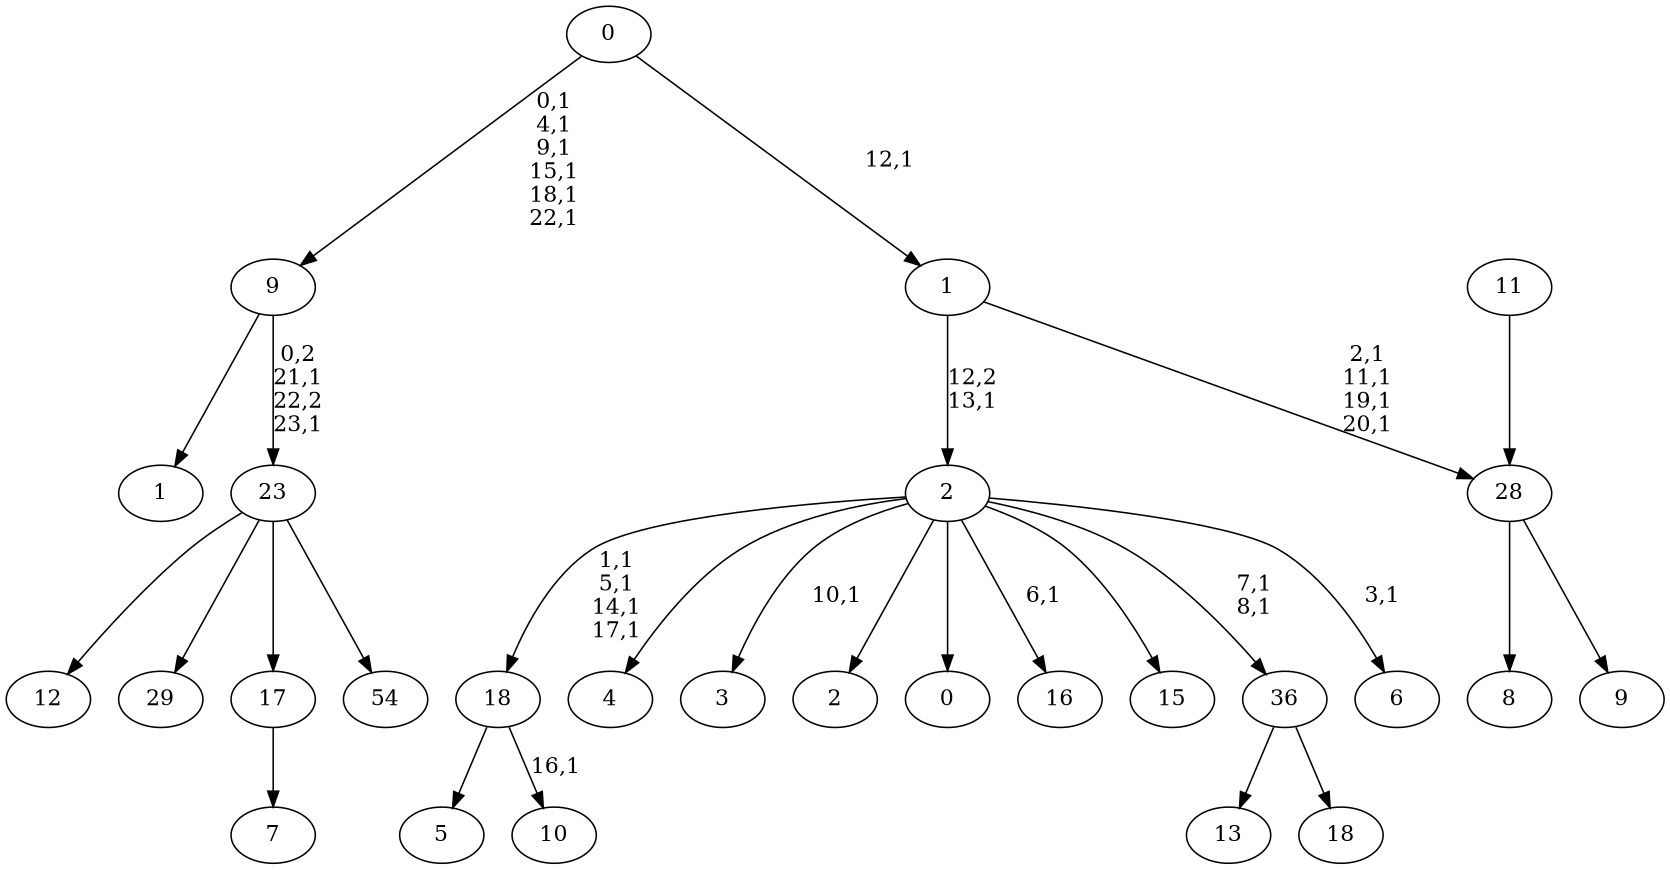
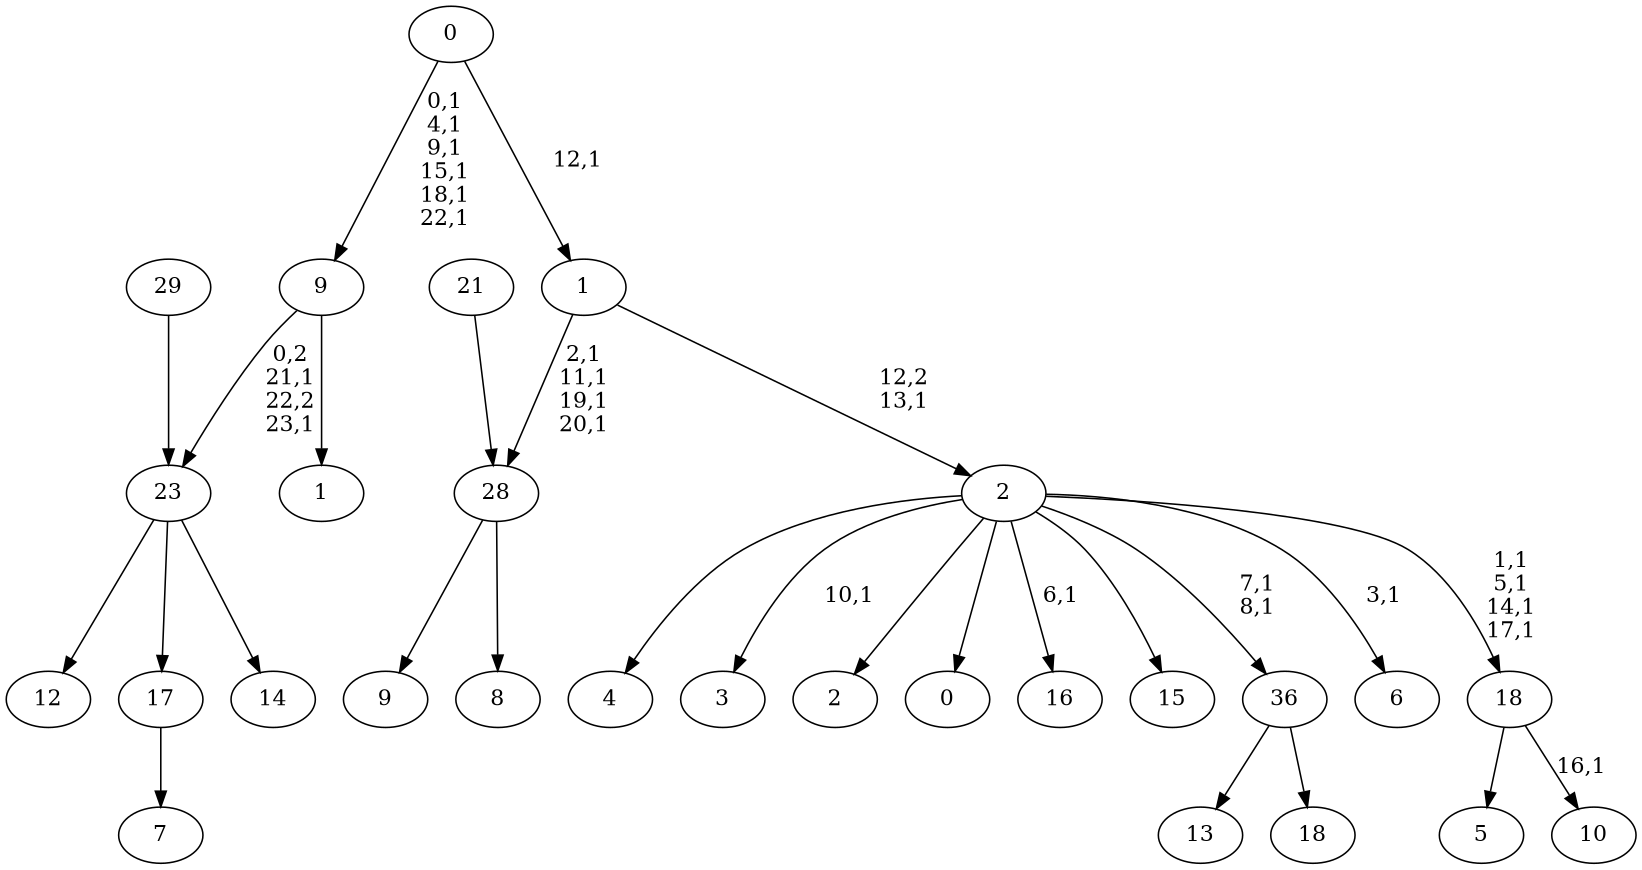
(1510, 287) -> (471, 287)
(221, 589) -> (169, 382)
(386, 699) -> (273, 699)
